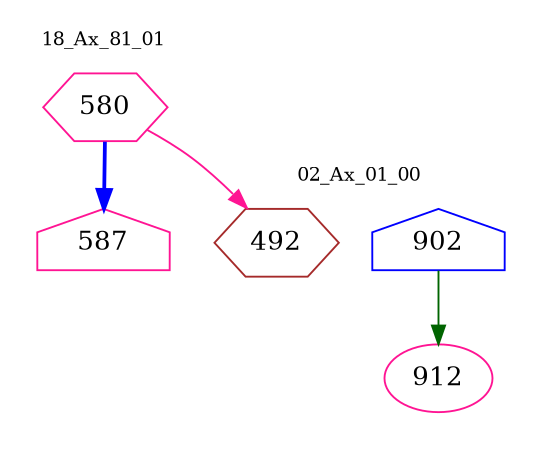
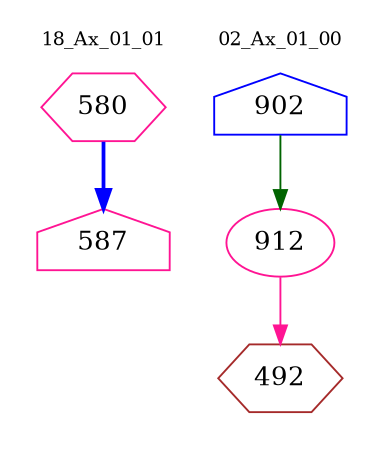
(104, 40) -> (104, 40)
(173, 145) -> (280, 301)
